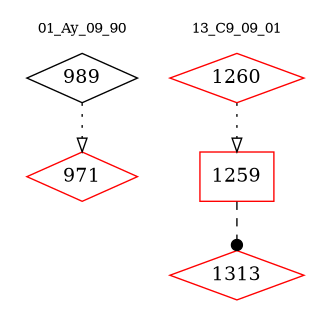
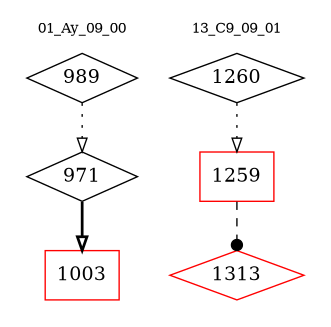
(82, 29) -> (82, 29)
(237, 78) -> (237, 78)
(82, 177) -> (82, 177)
none -> (82, 275)
